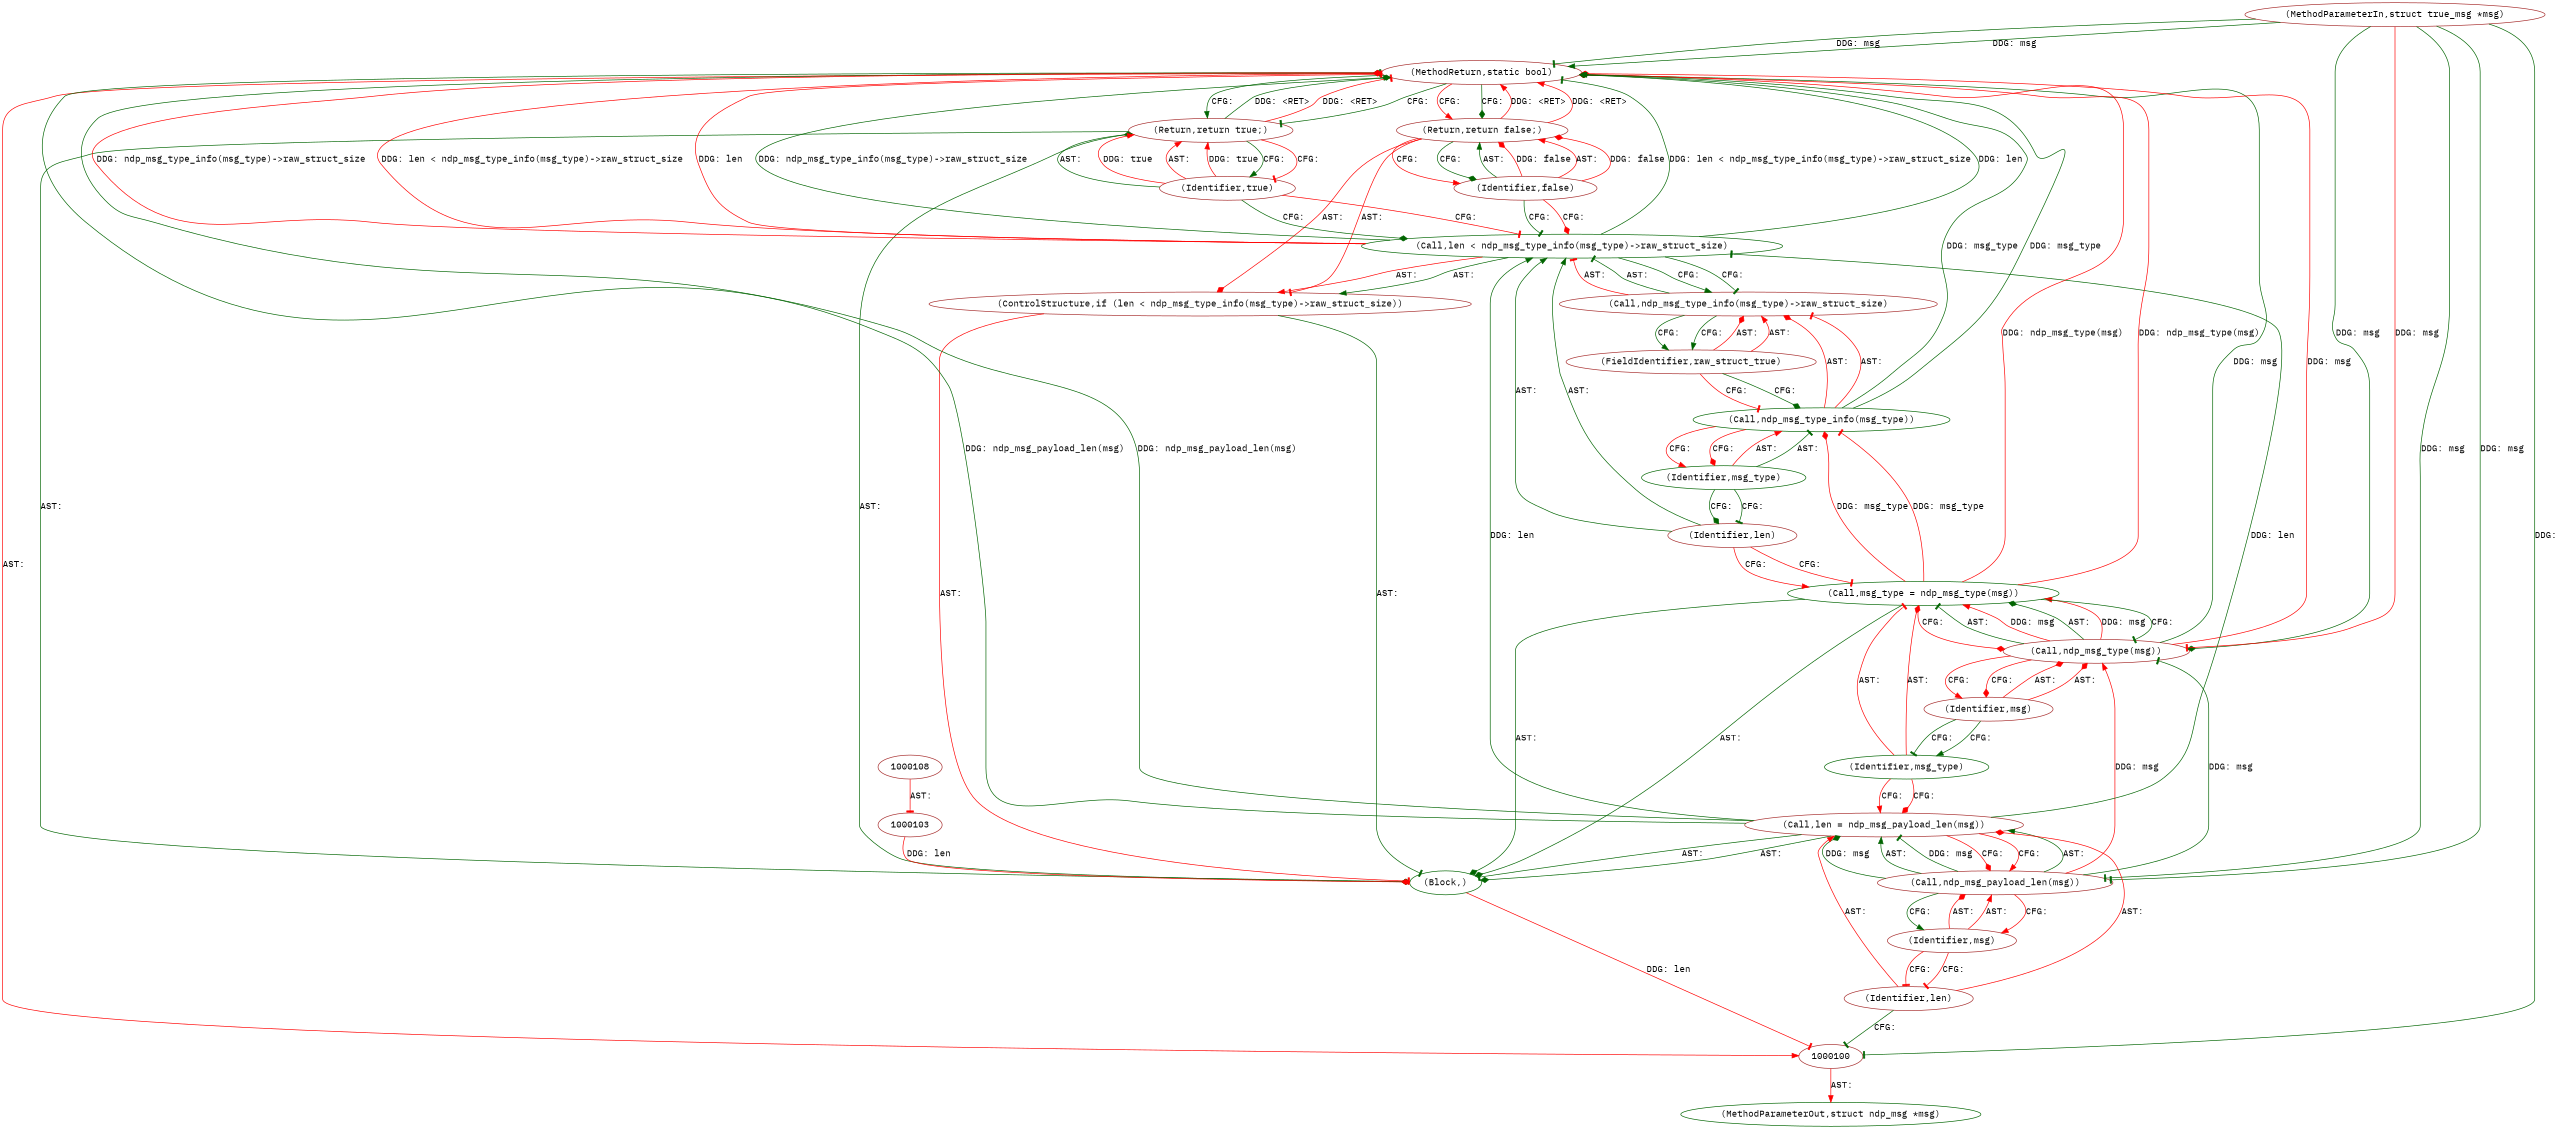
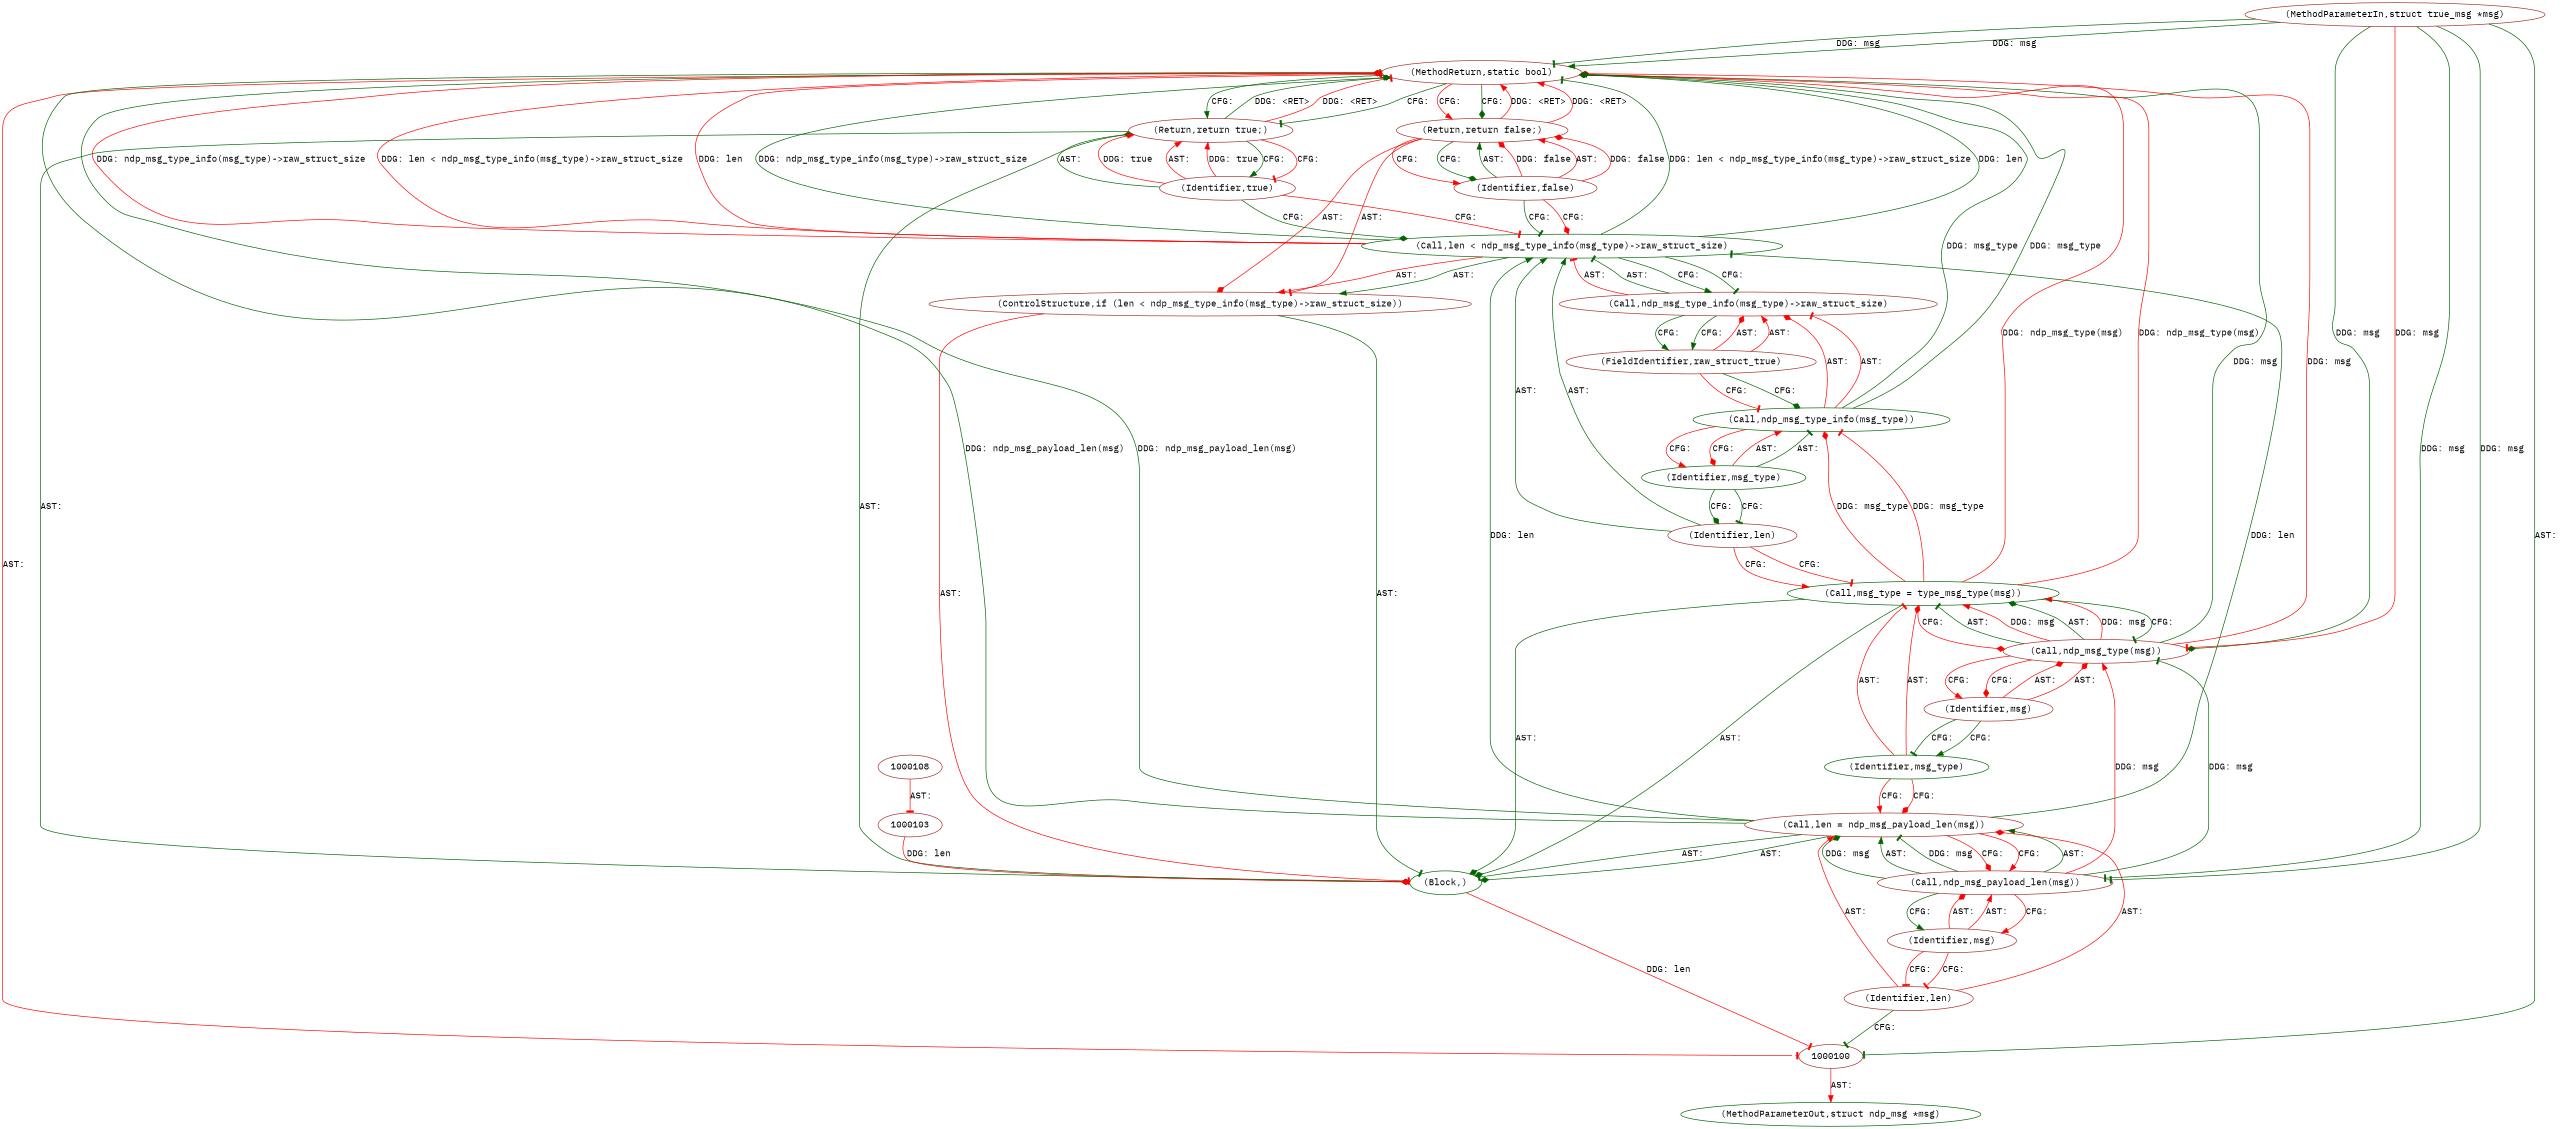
(2549, 536) -> (2549, 536)
(1923, 593) -> (1923, 593)
(3, 763) -> (3, 763)
